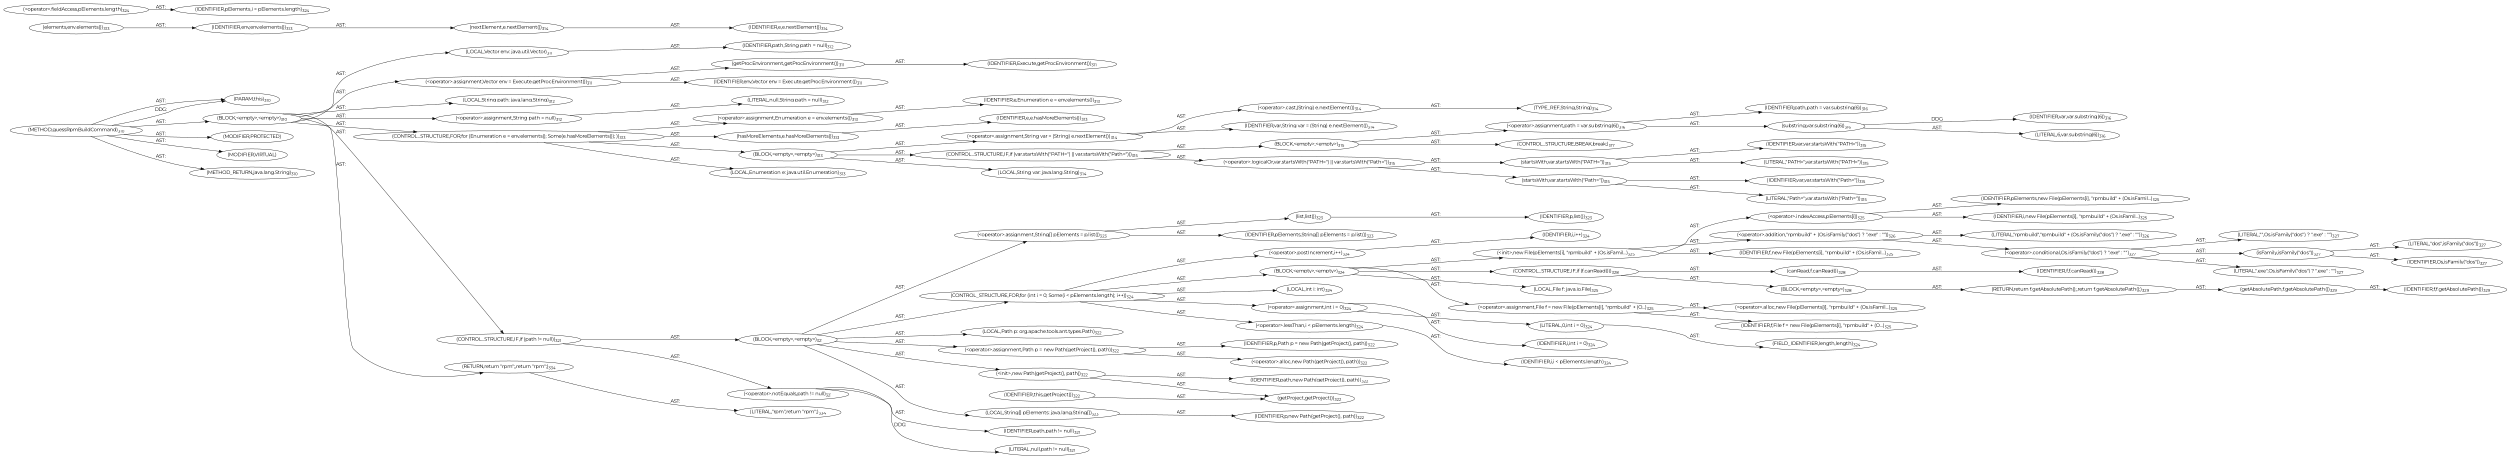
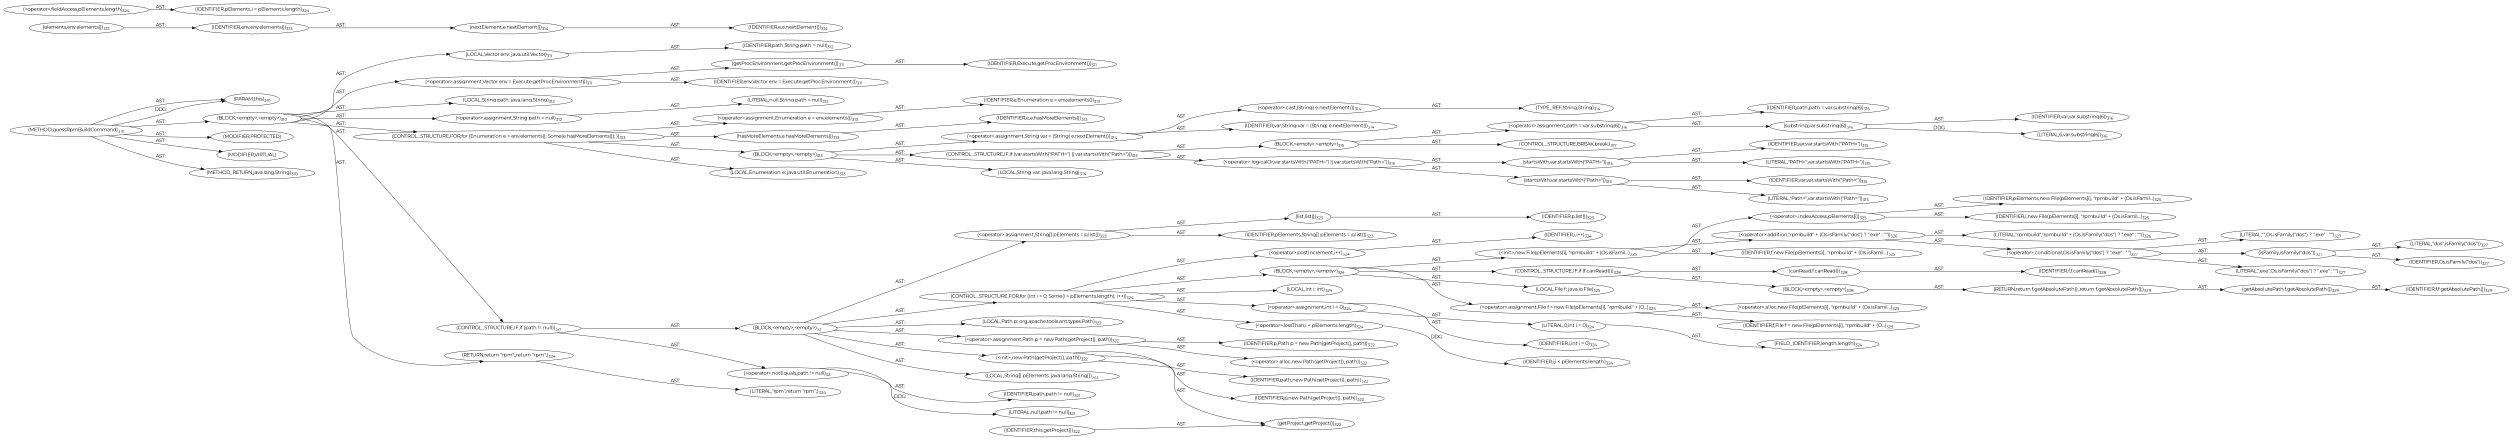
(1938, 119) -> (1940, 119)
(1938, 128) -> (1940, 128)
(1437, 337) -> (1438, 337)
(1175, 415) -> (1142, 356)
